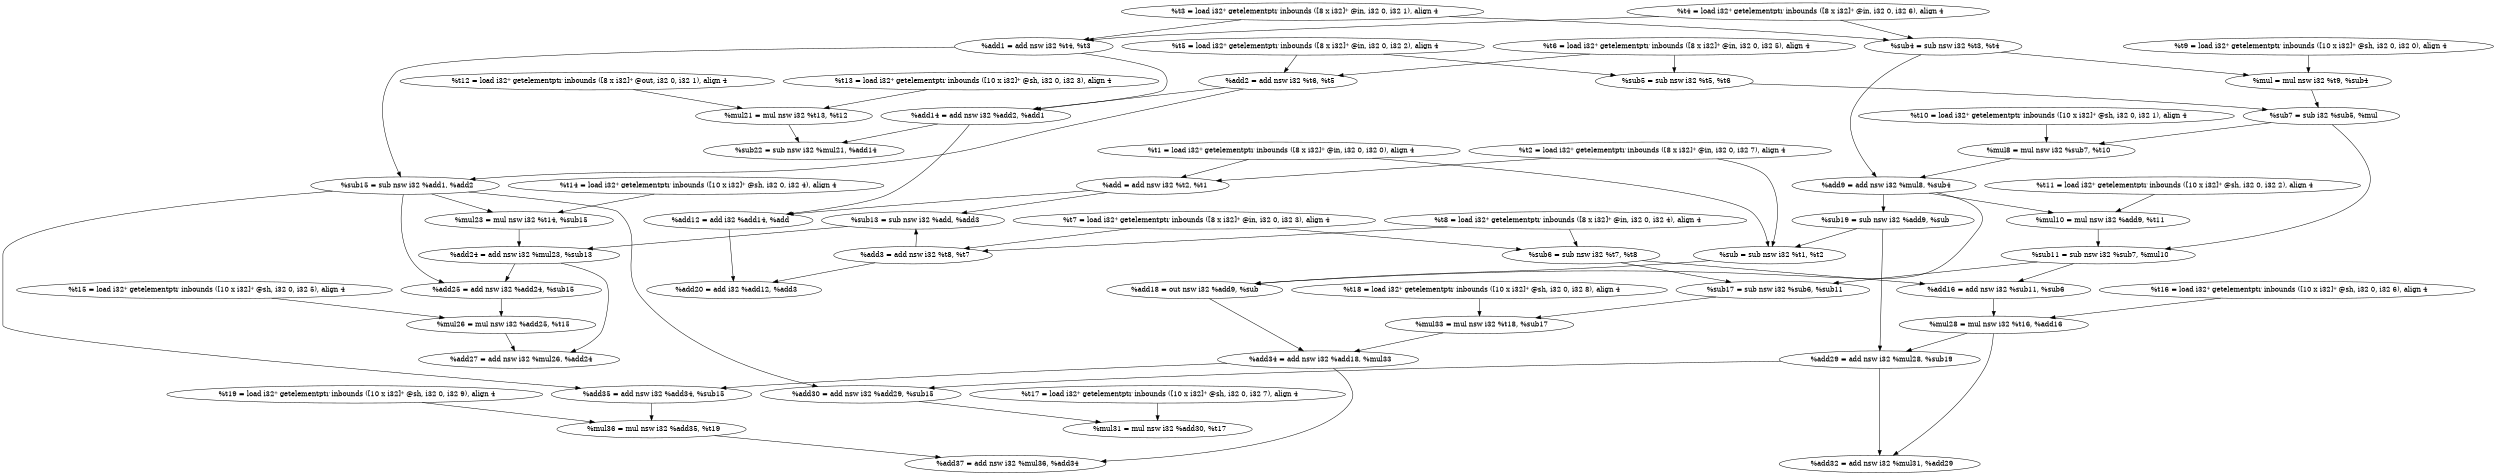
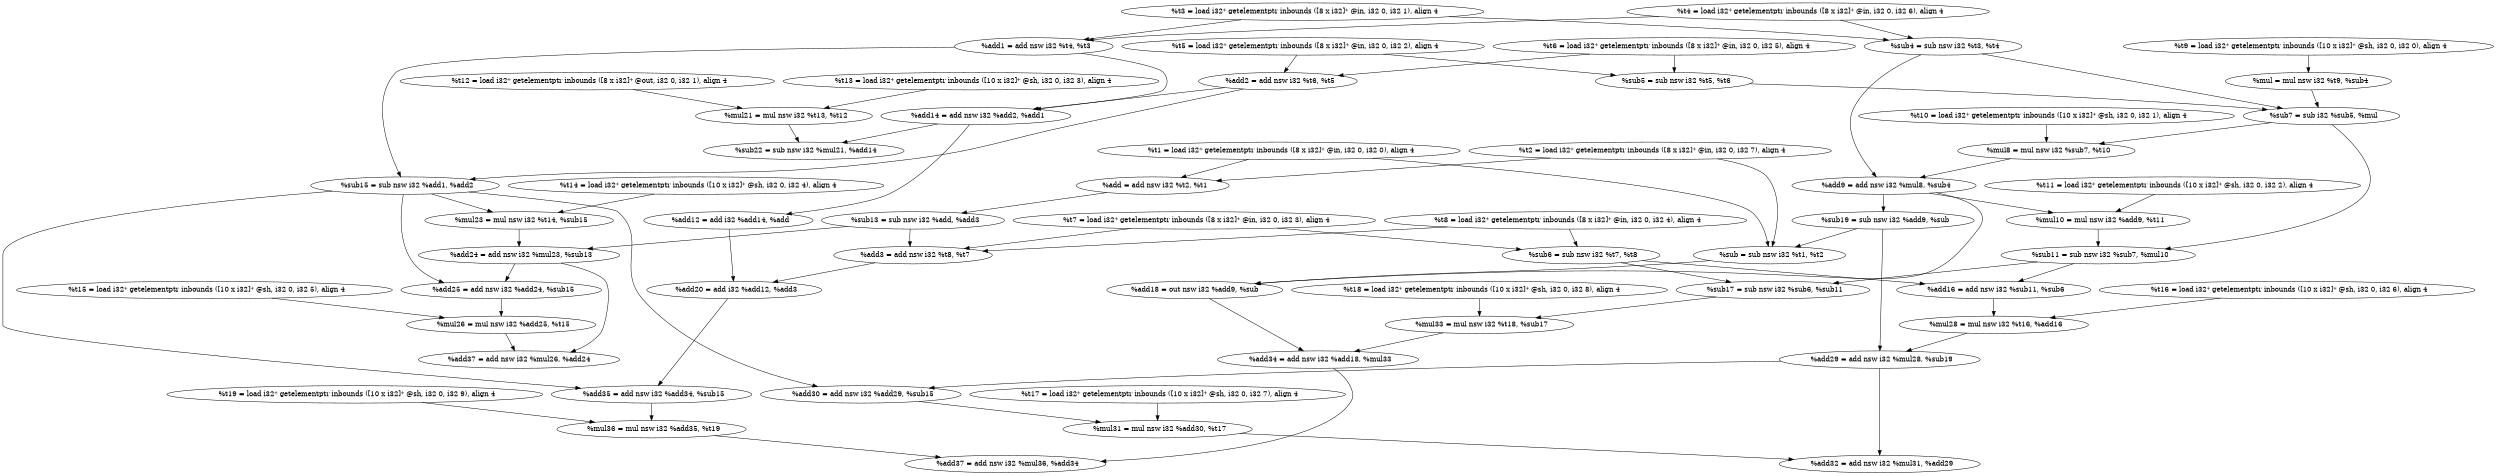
(2122, 63) -> (2130, 81)
(942, 202) -> none
(916, 240) -> (910, 235)
(519, 360) -> (519, 360)
(976, 374) -> (698, 336)
(1958, 402) -> (1514, 446)
